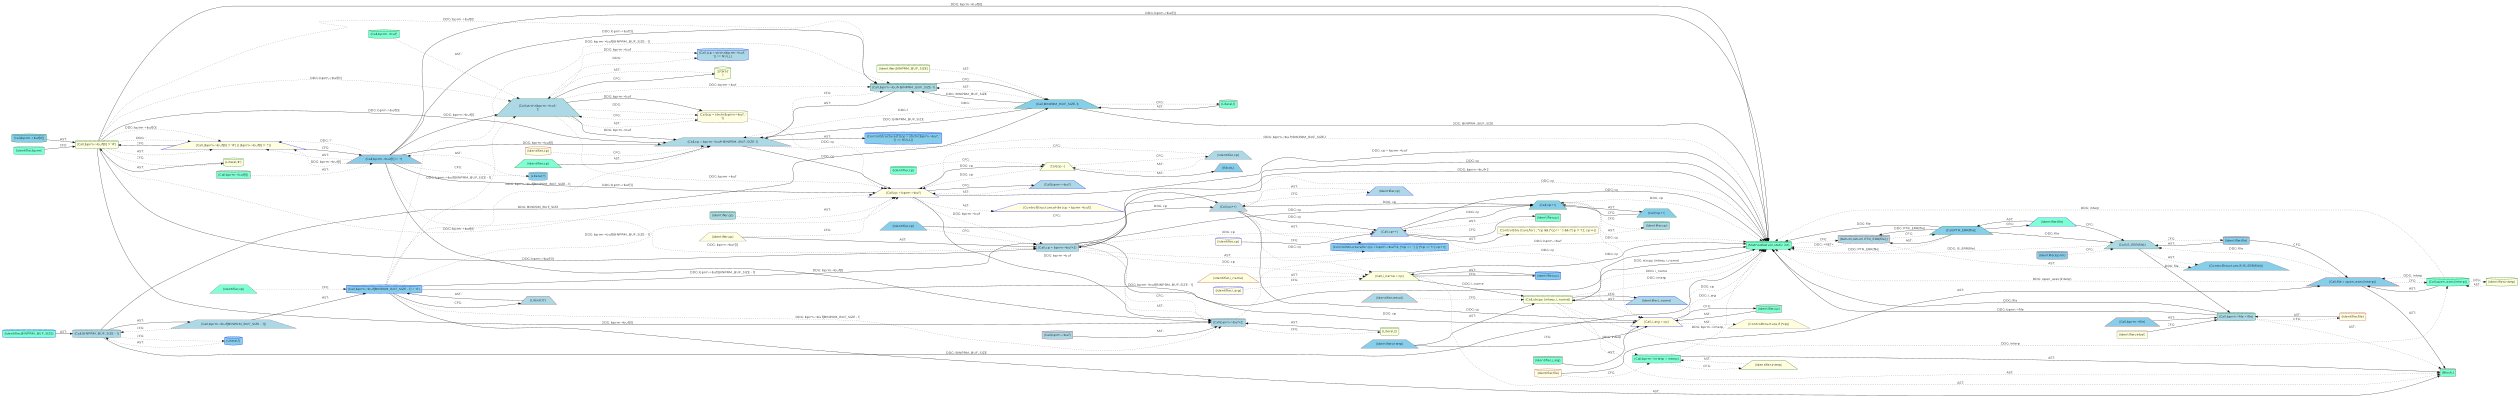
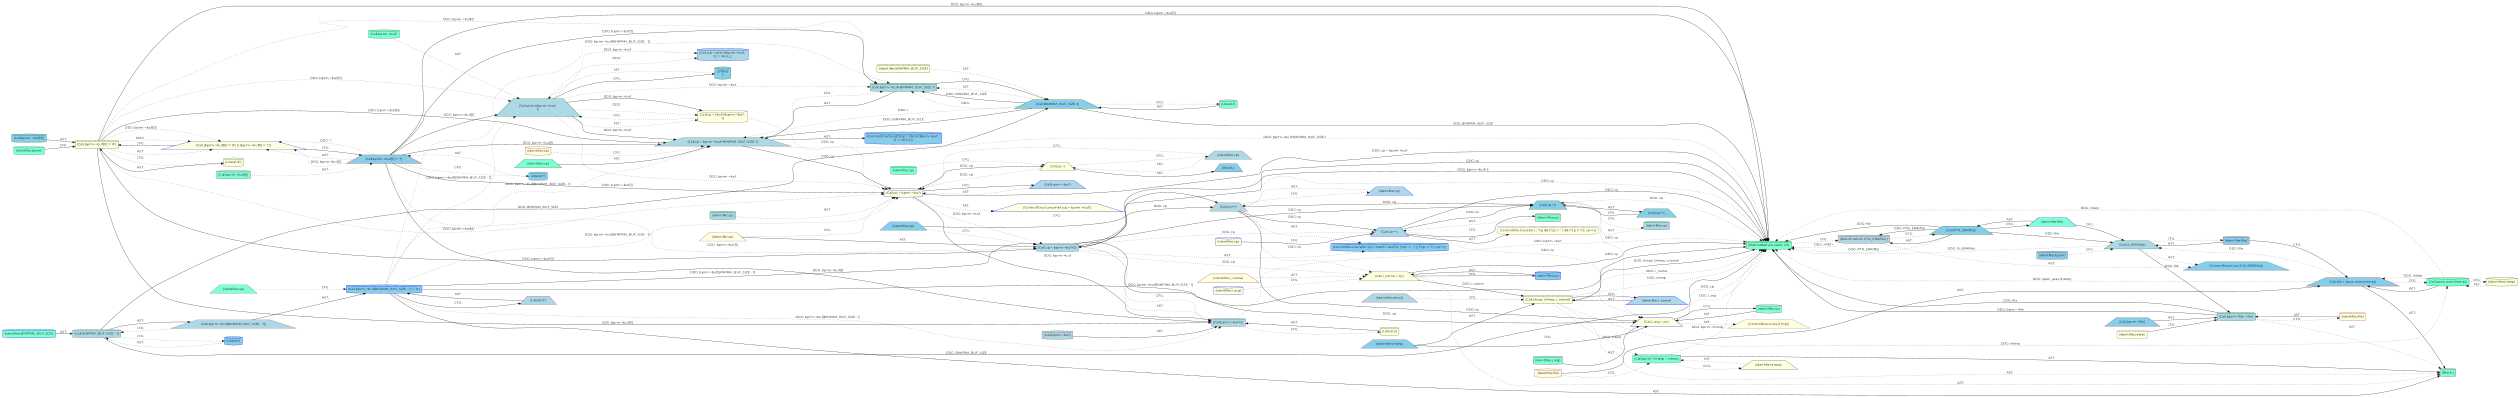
(723, 73) -> (723, 73)
(903, 193) -> (903, 193)
